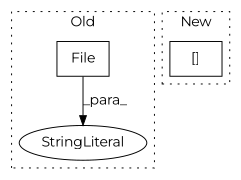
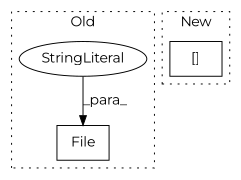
(83, 96) -> (83, 96)
